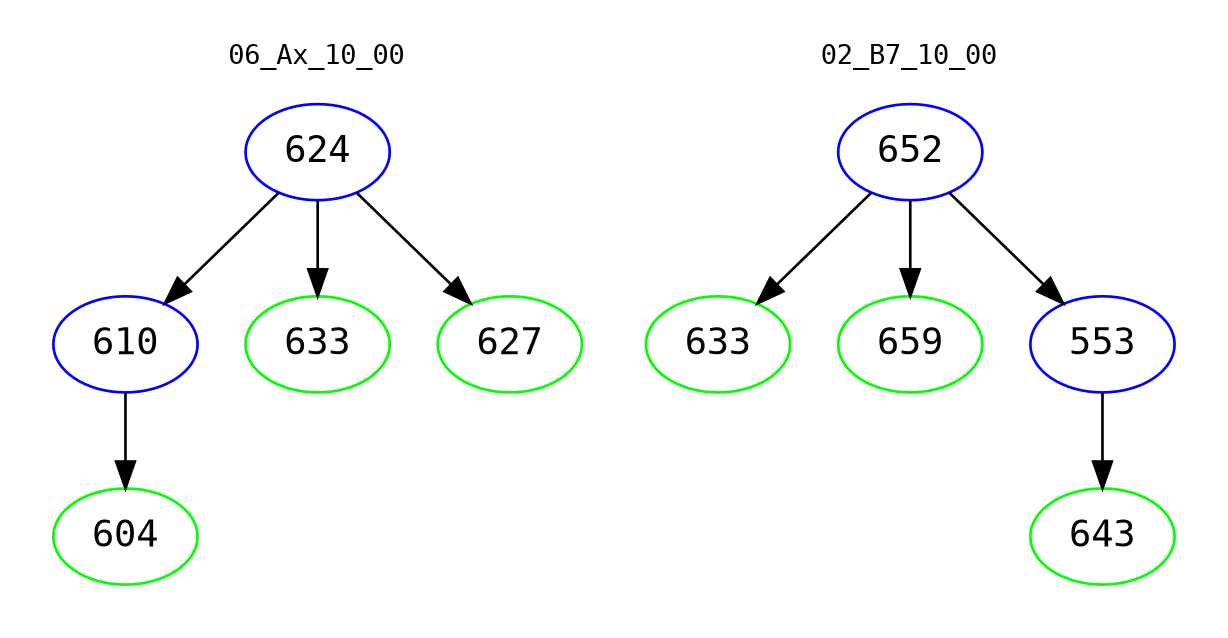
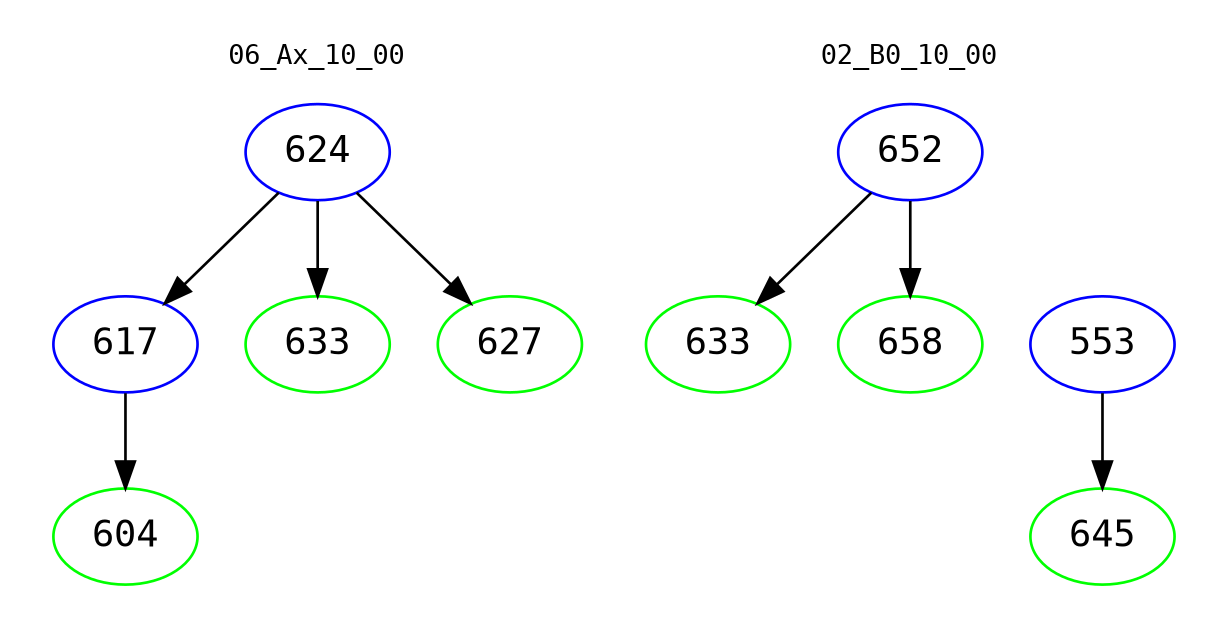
(910, 57) -> (910, 57)
(997, 239) -> none
(125, 344) -> (125, 344)
(910, 344) -> (910, 344)
(1102, 537) -> (1102, 537)
